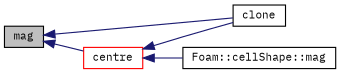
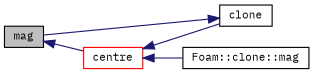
(144, 26) -> (126, 27)
(259, 58) -> (246, 58)
